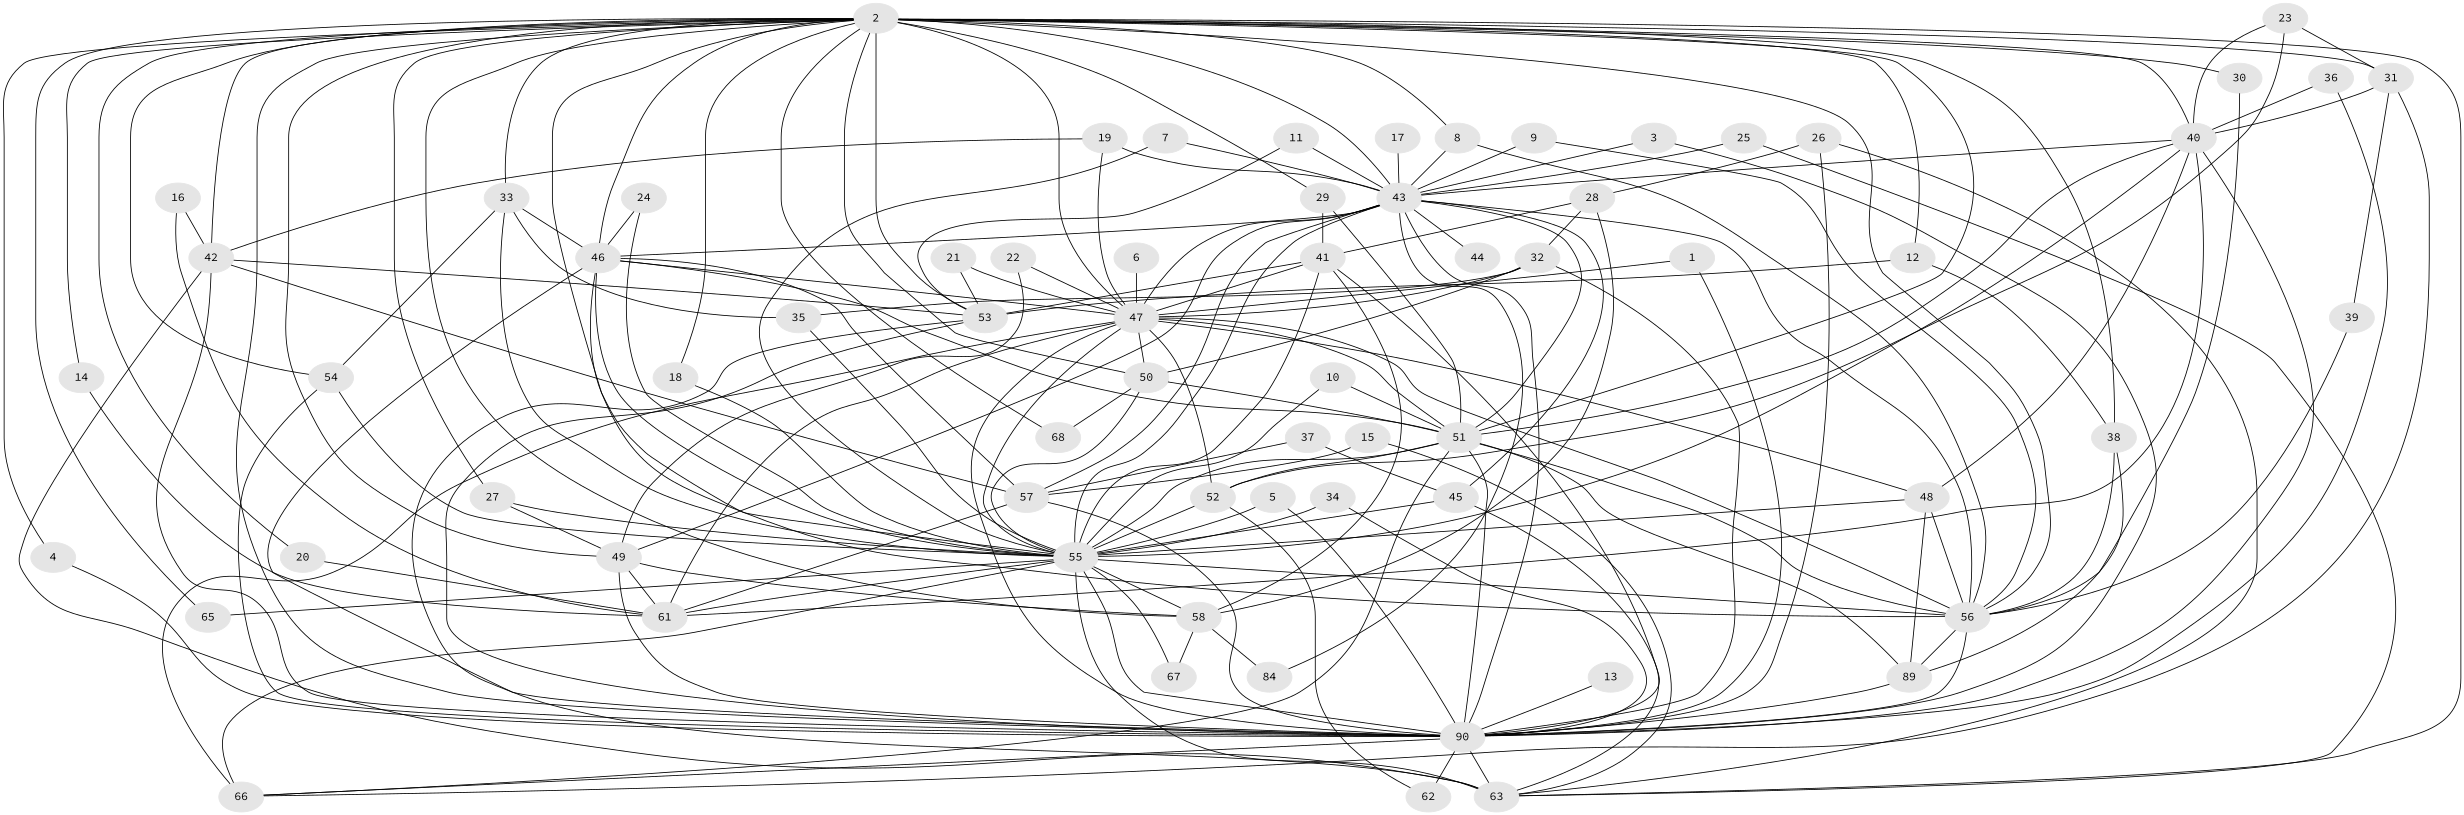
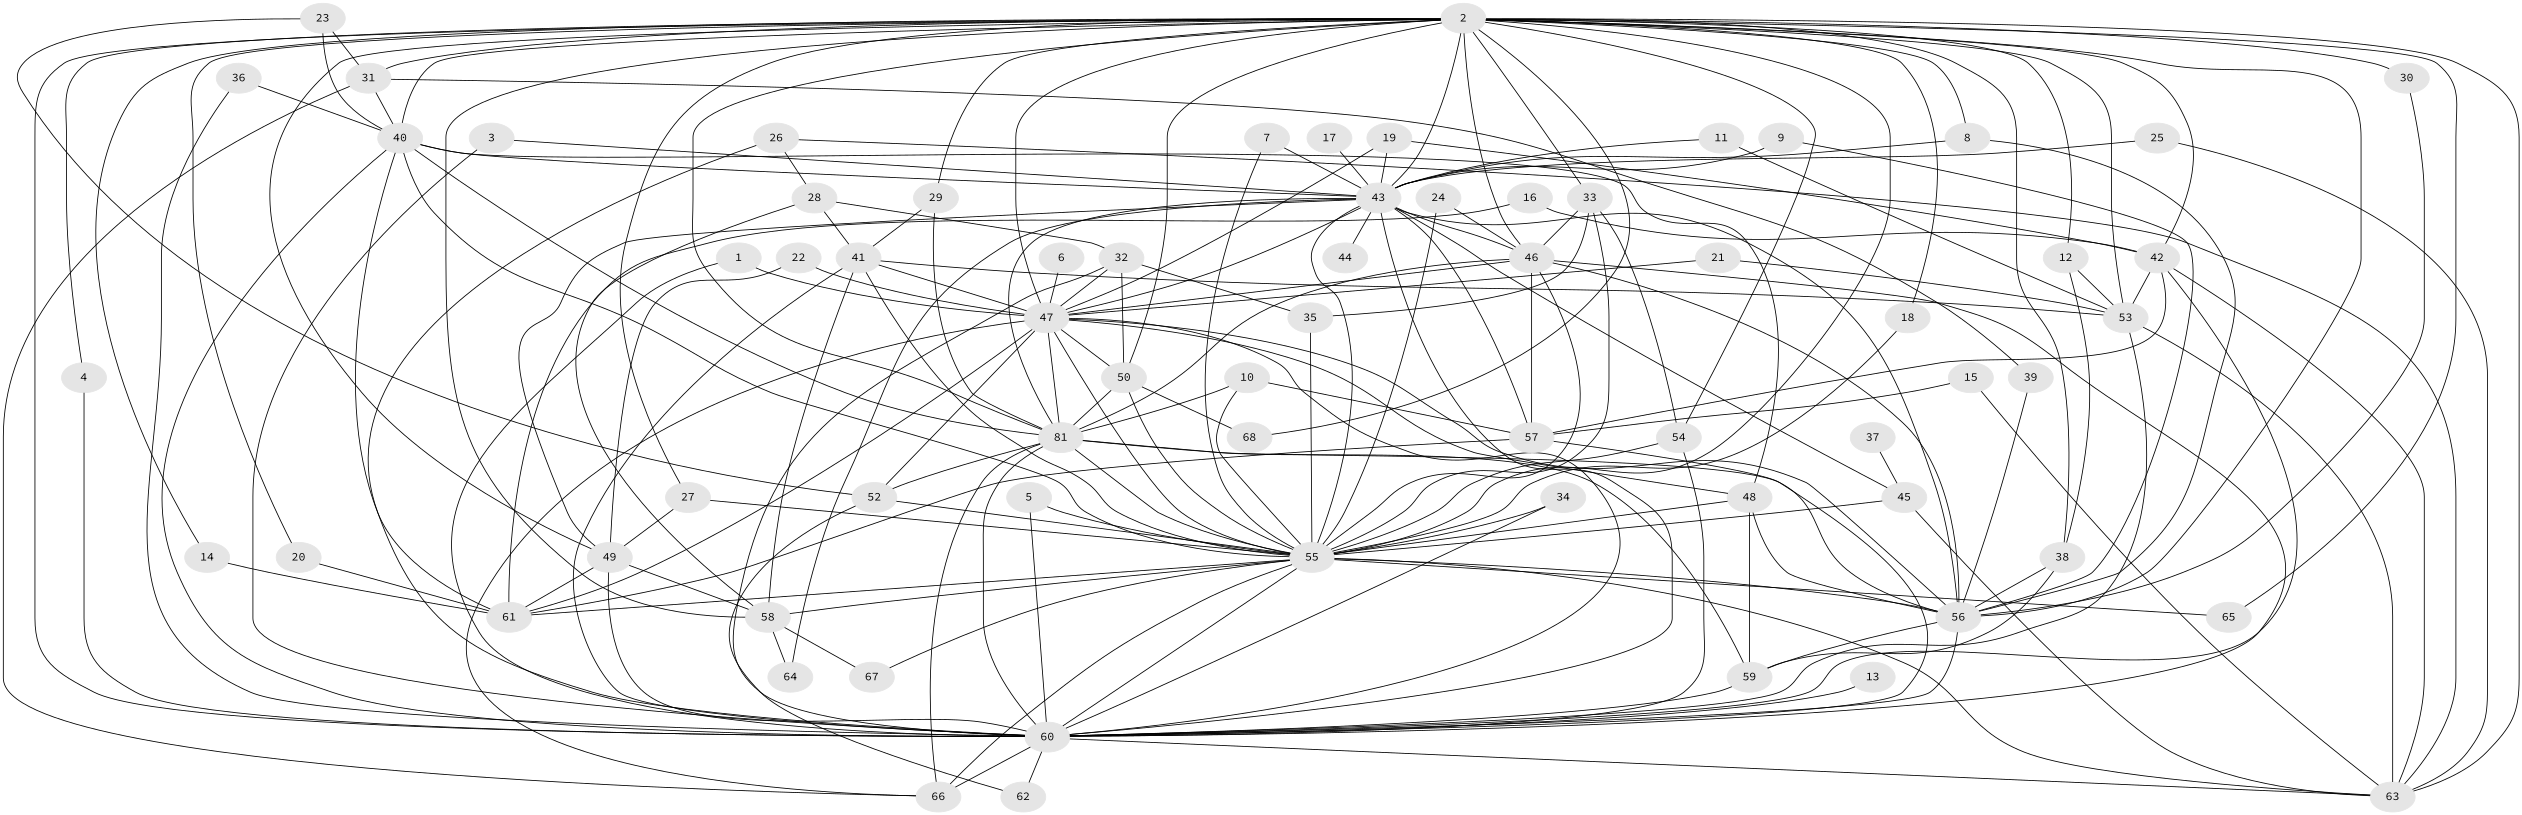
(1459, 438) -> (1061, 438)
(1215, 458) -> (1371, 404)
(1270, 677) -> (790, 677)
(1909, 677) -> (1750, 677)
(1463, 737) -> (1047, 737)
